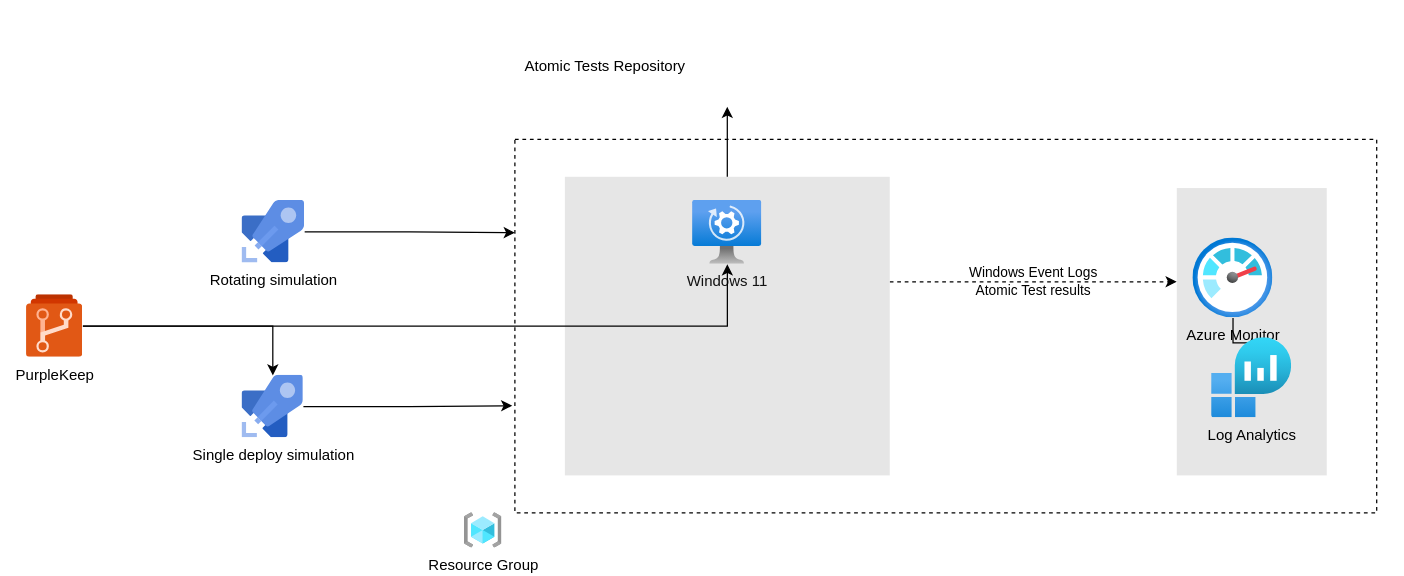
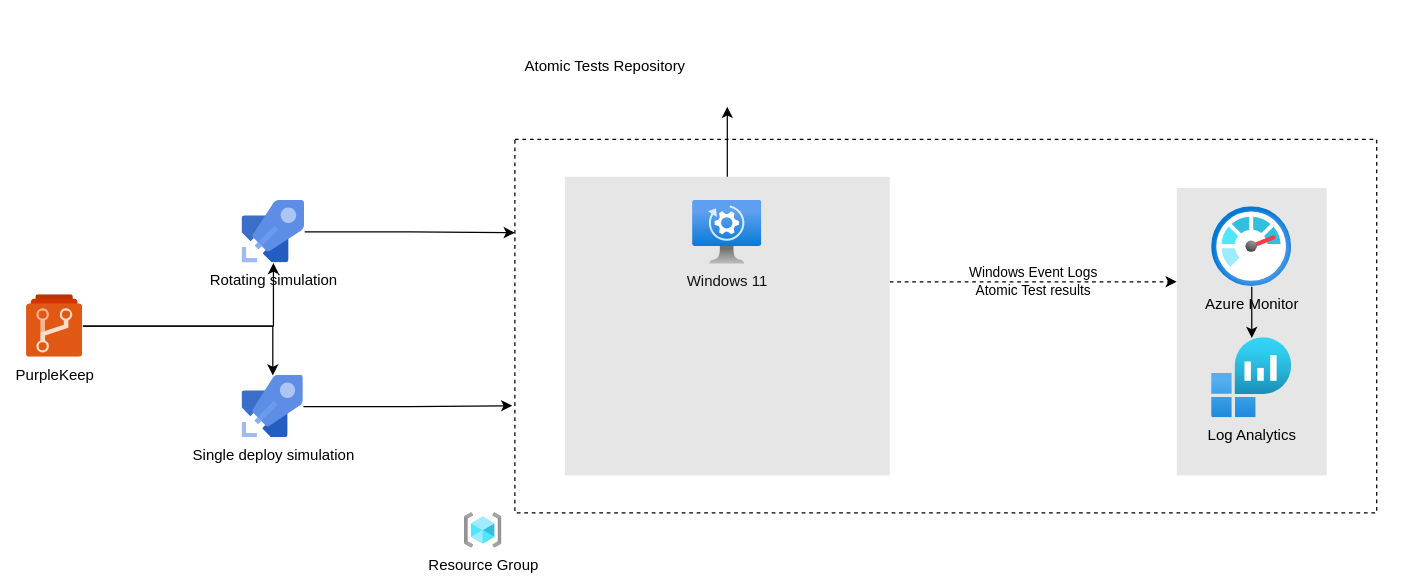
(1233, 278) -> (1252, 247)
(527, 326) -> (273, 298)
